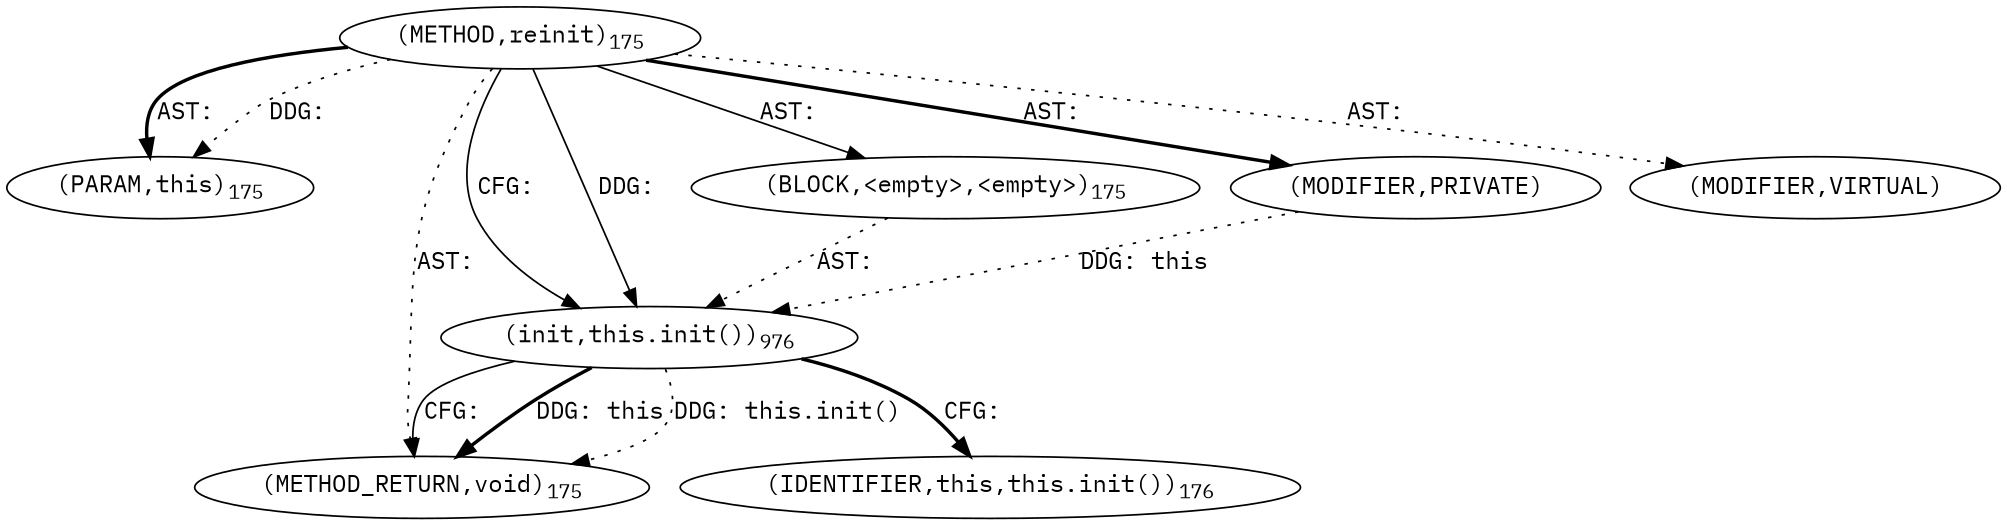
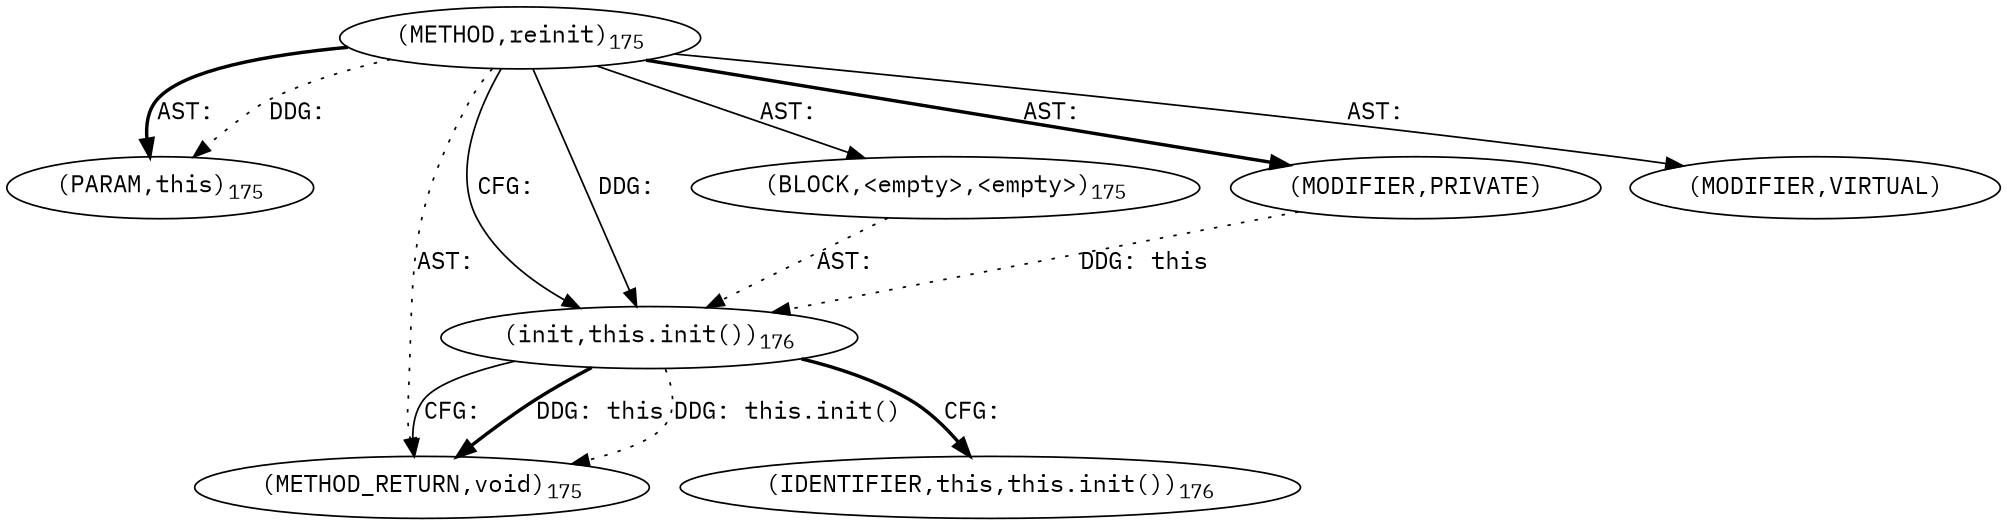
(1171, 105) -> (1171, 105)
(778, 335) -> (778, 335)
